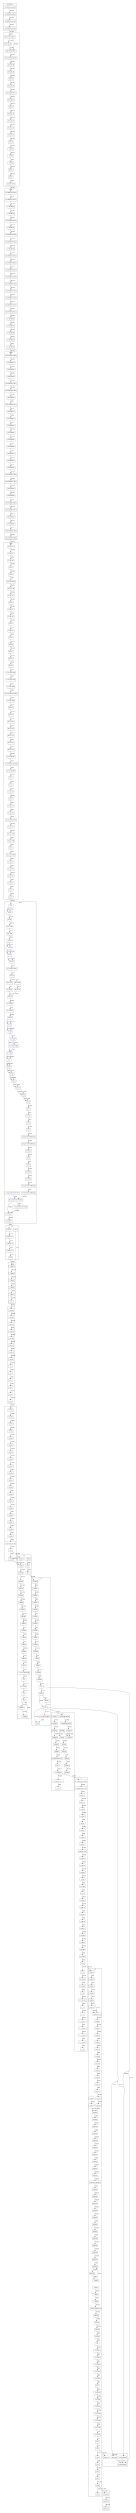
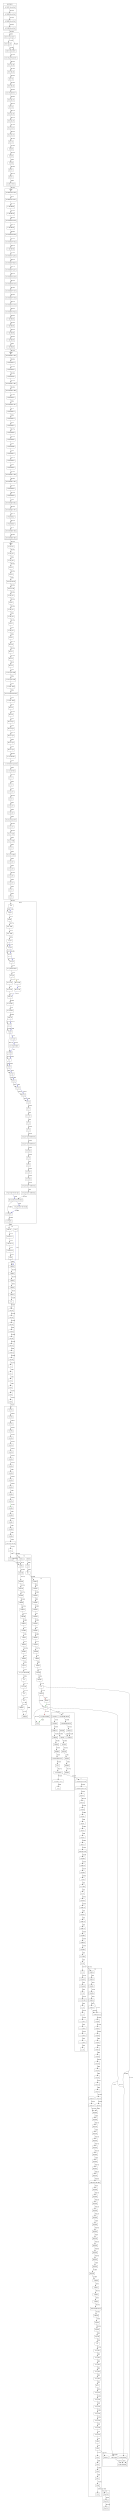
(98, 2274) -> (96, 2284)
